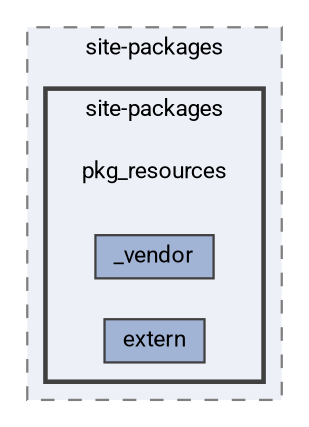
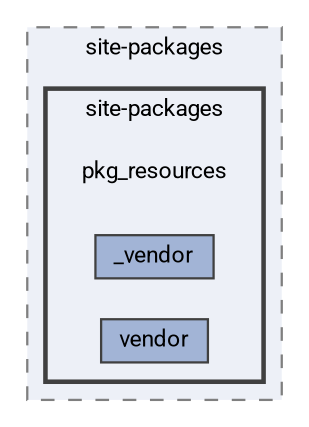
(155, 341) -> (155, 341)
